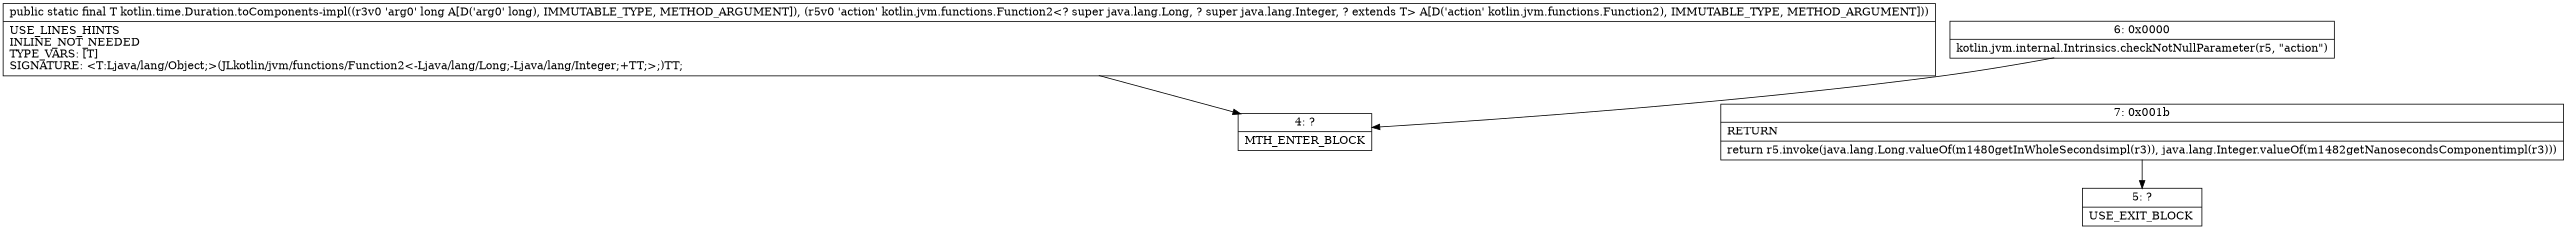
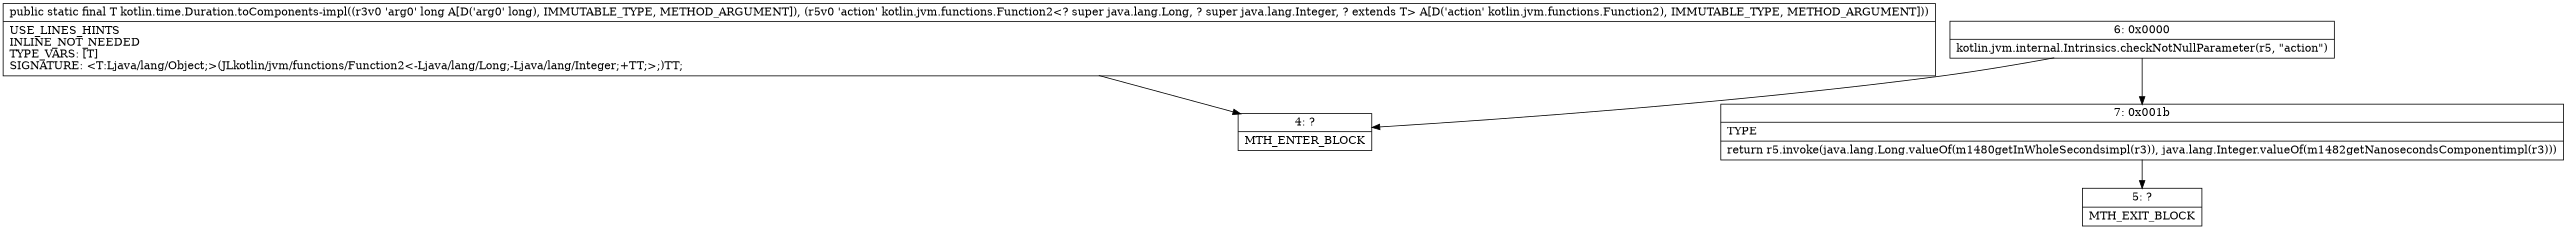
none -> (2142, 77)
(1753, 131) -> (1742, 131)
(2141, 216) -> (2142, 216)
